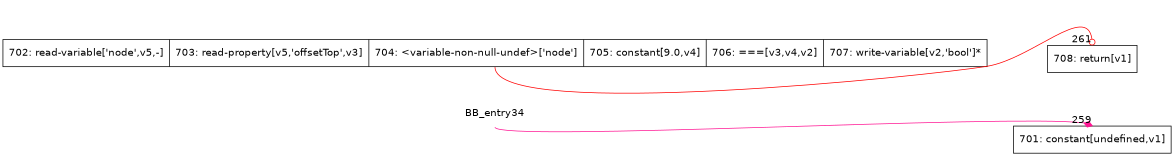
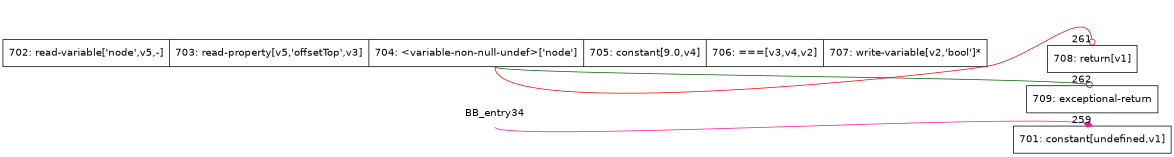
none -> (1092, 99)
